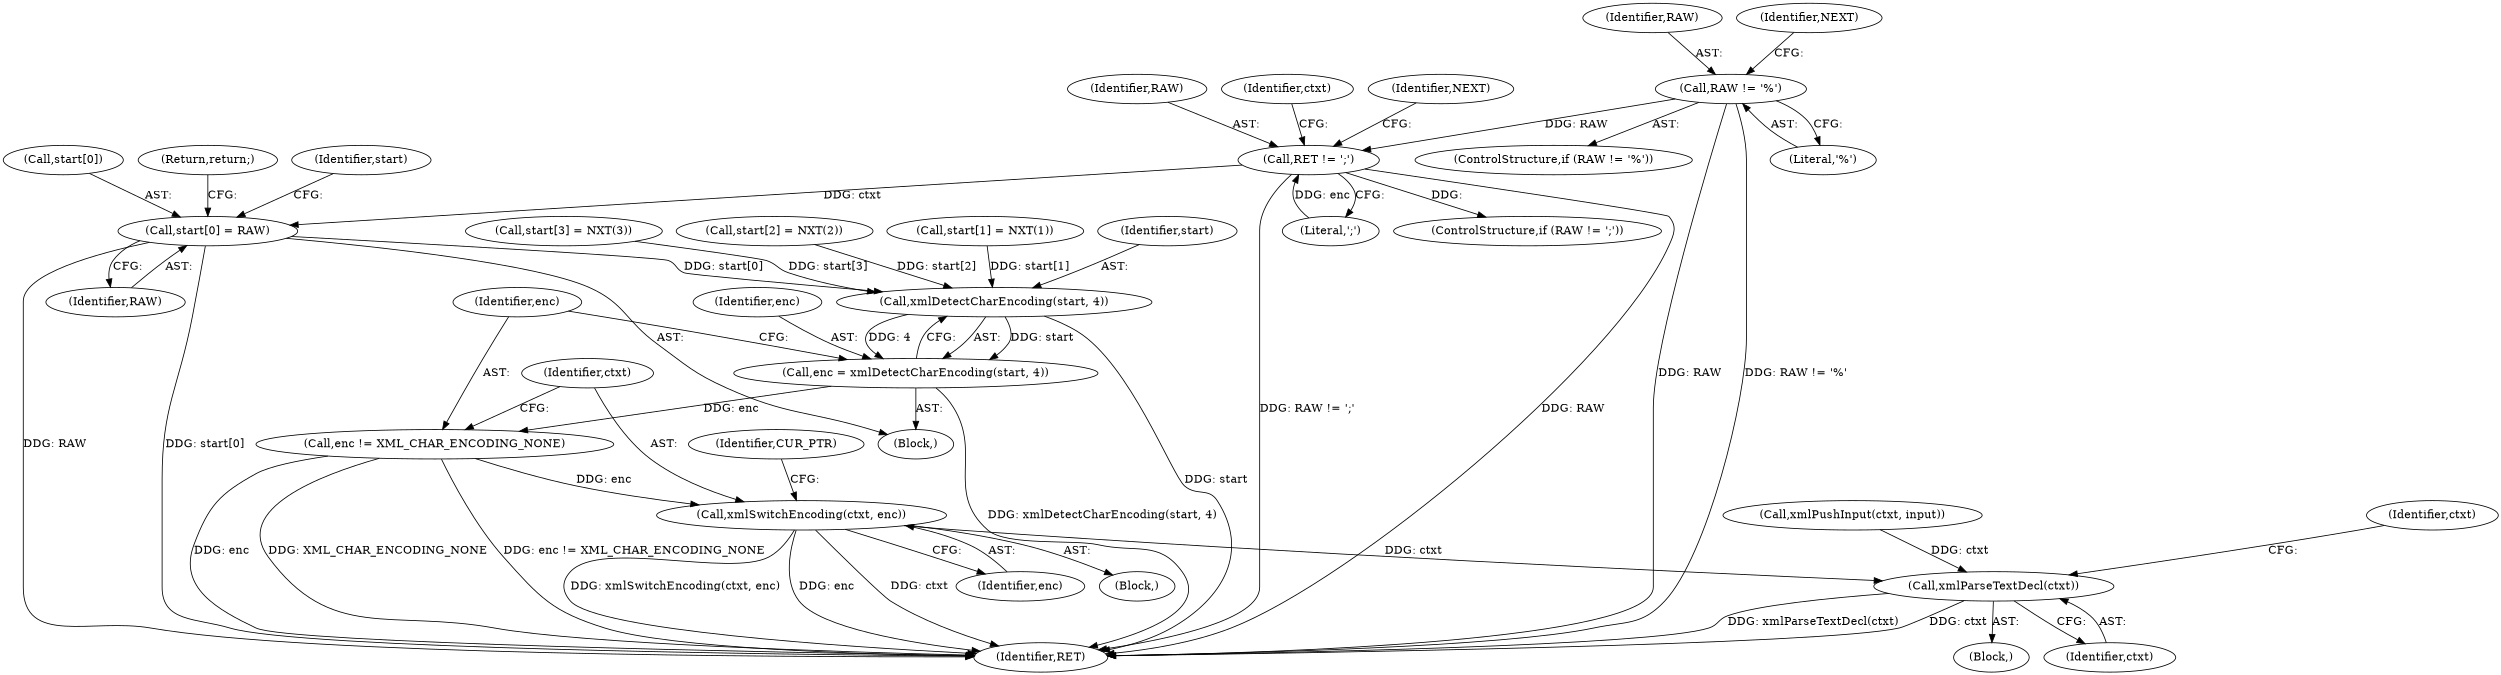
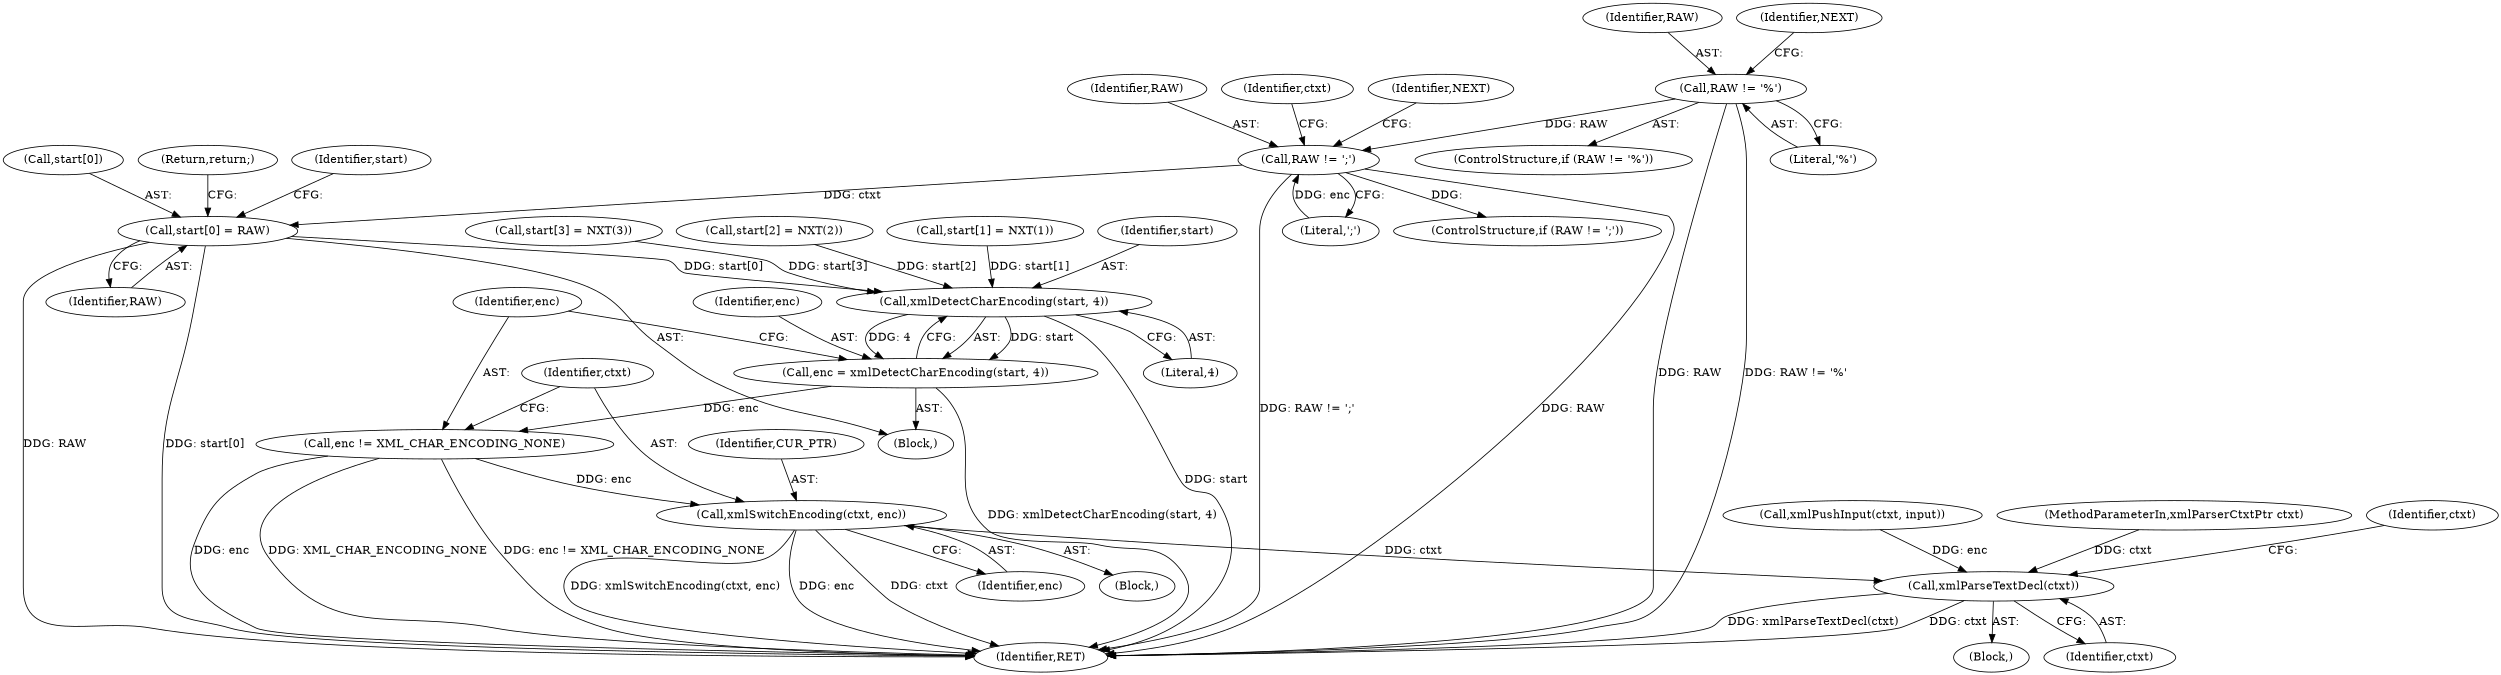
(1309, 160) -> (1309, 160)
none -> (1190, 373)
(807, 480) -> (807, 480)
none -> (2174, 515)
(1960, 551) -> (1960, 551)
